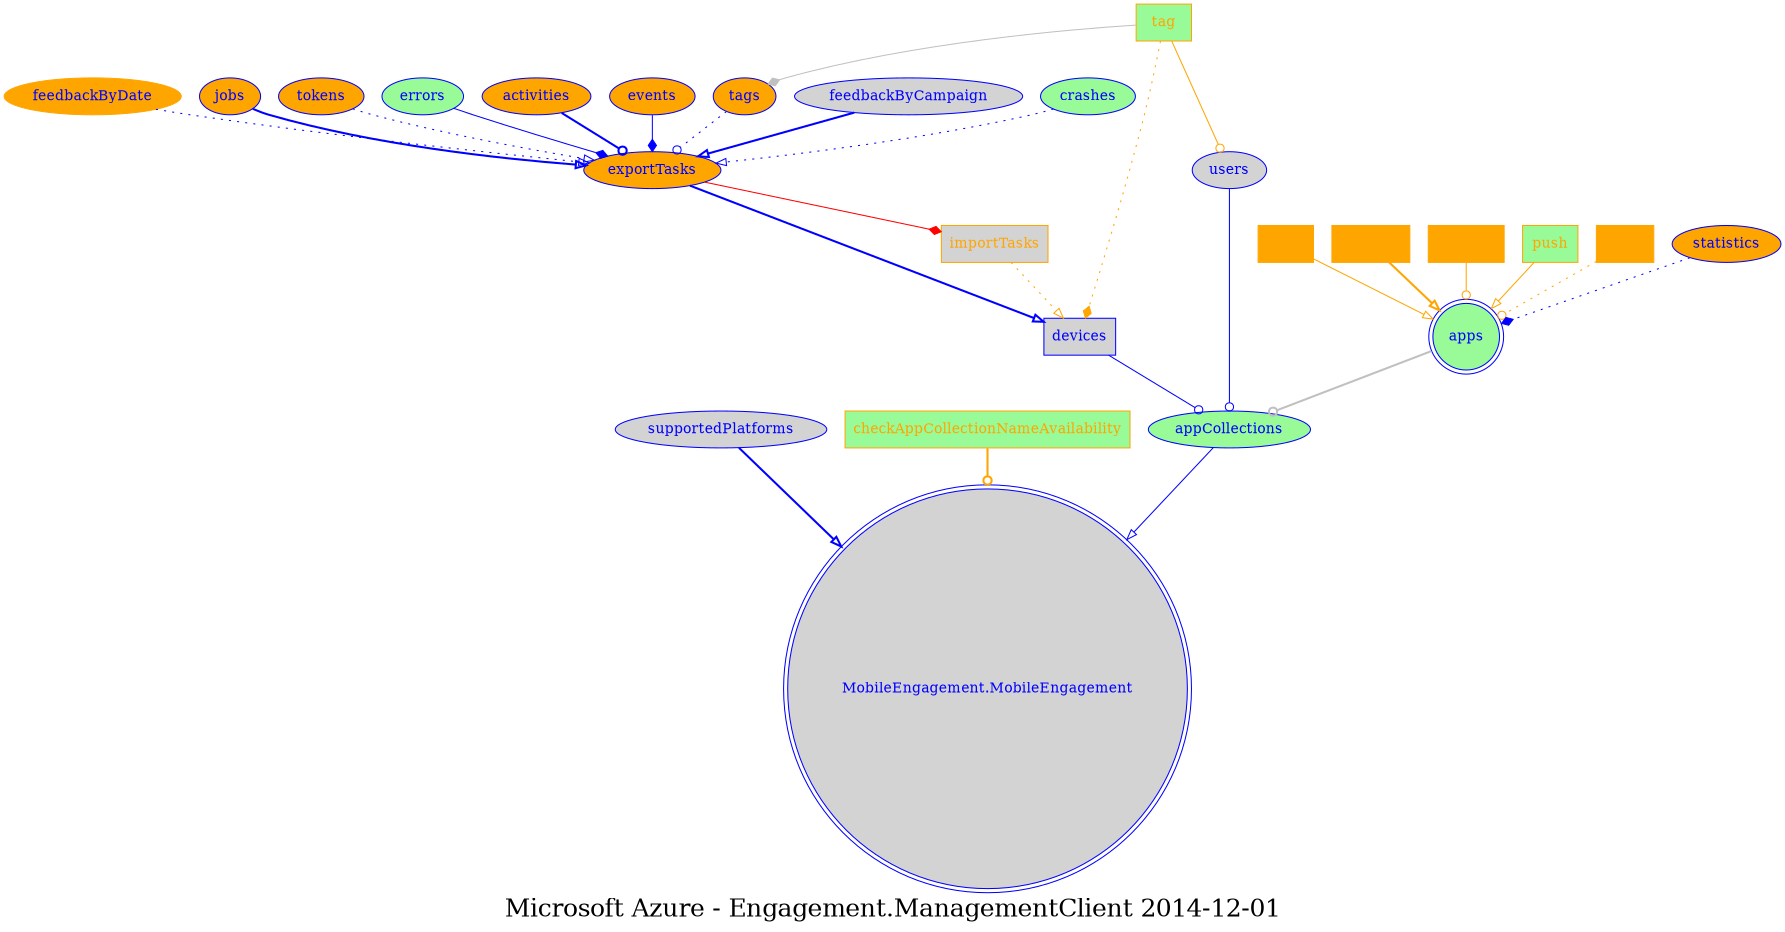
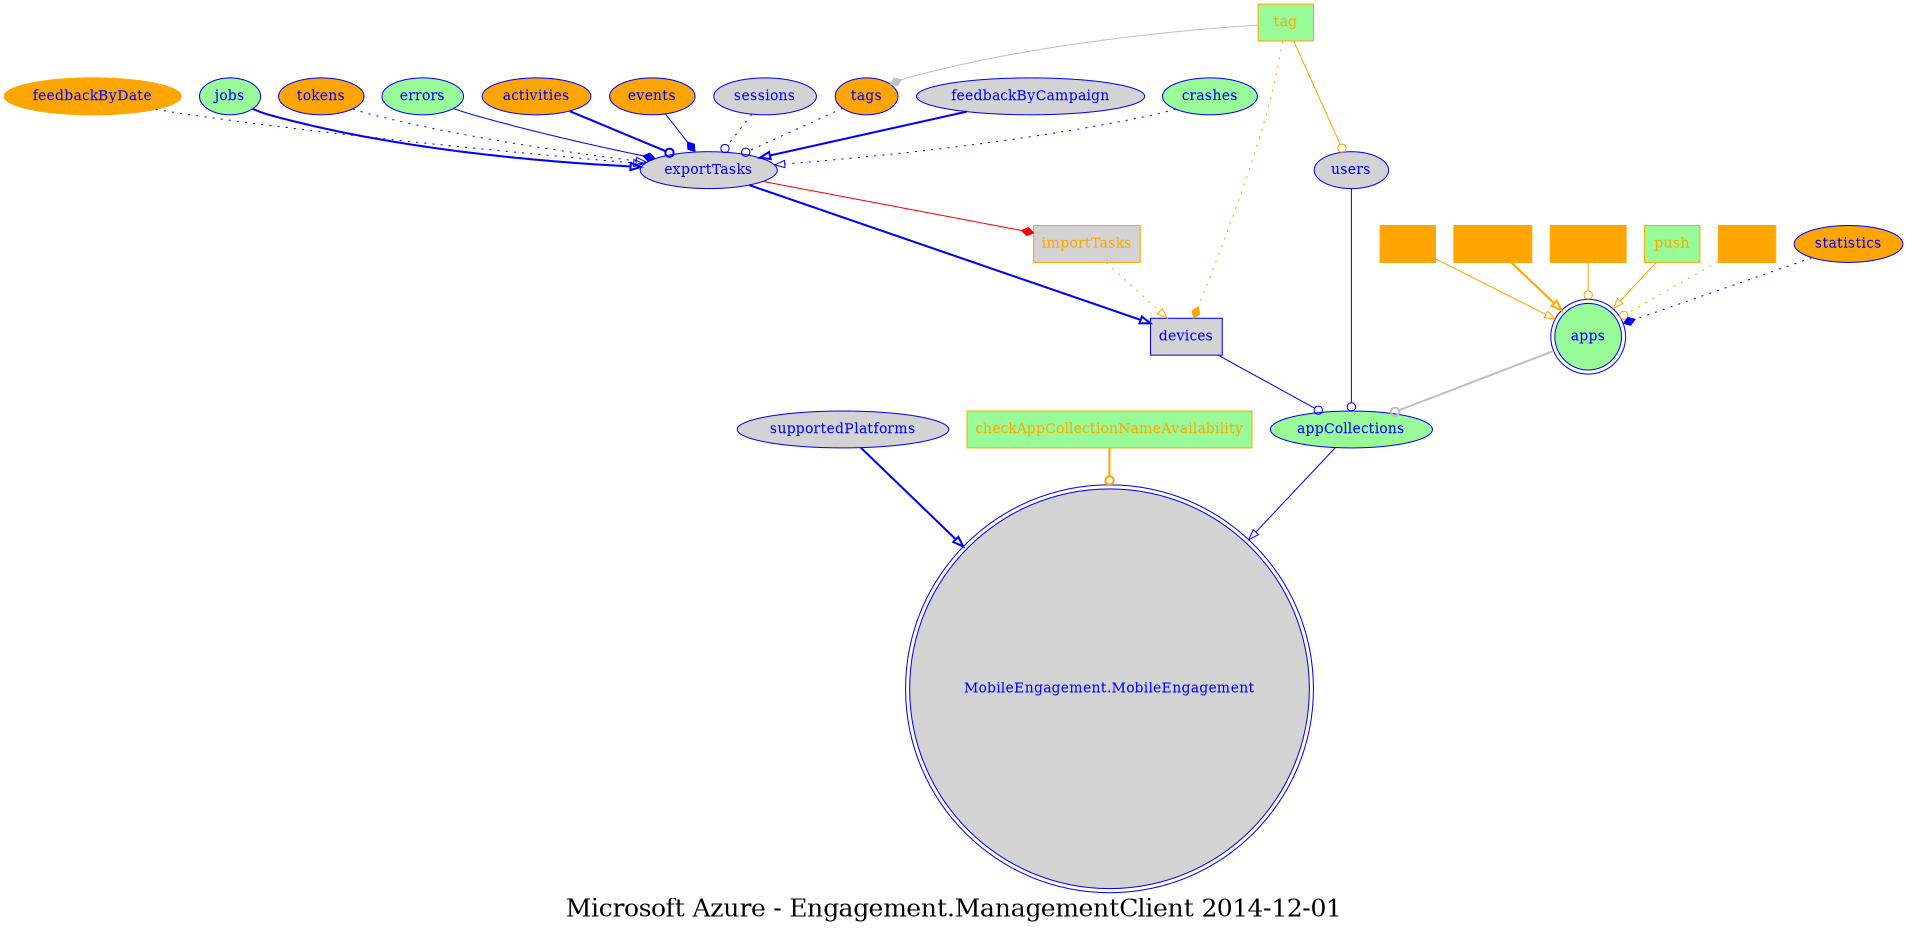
(230, 96) -> (230, 96)
none -> (765, 96)
(652, 170) -> (709, 170)
